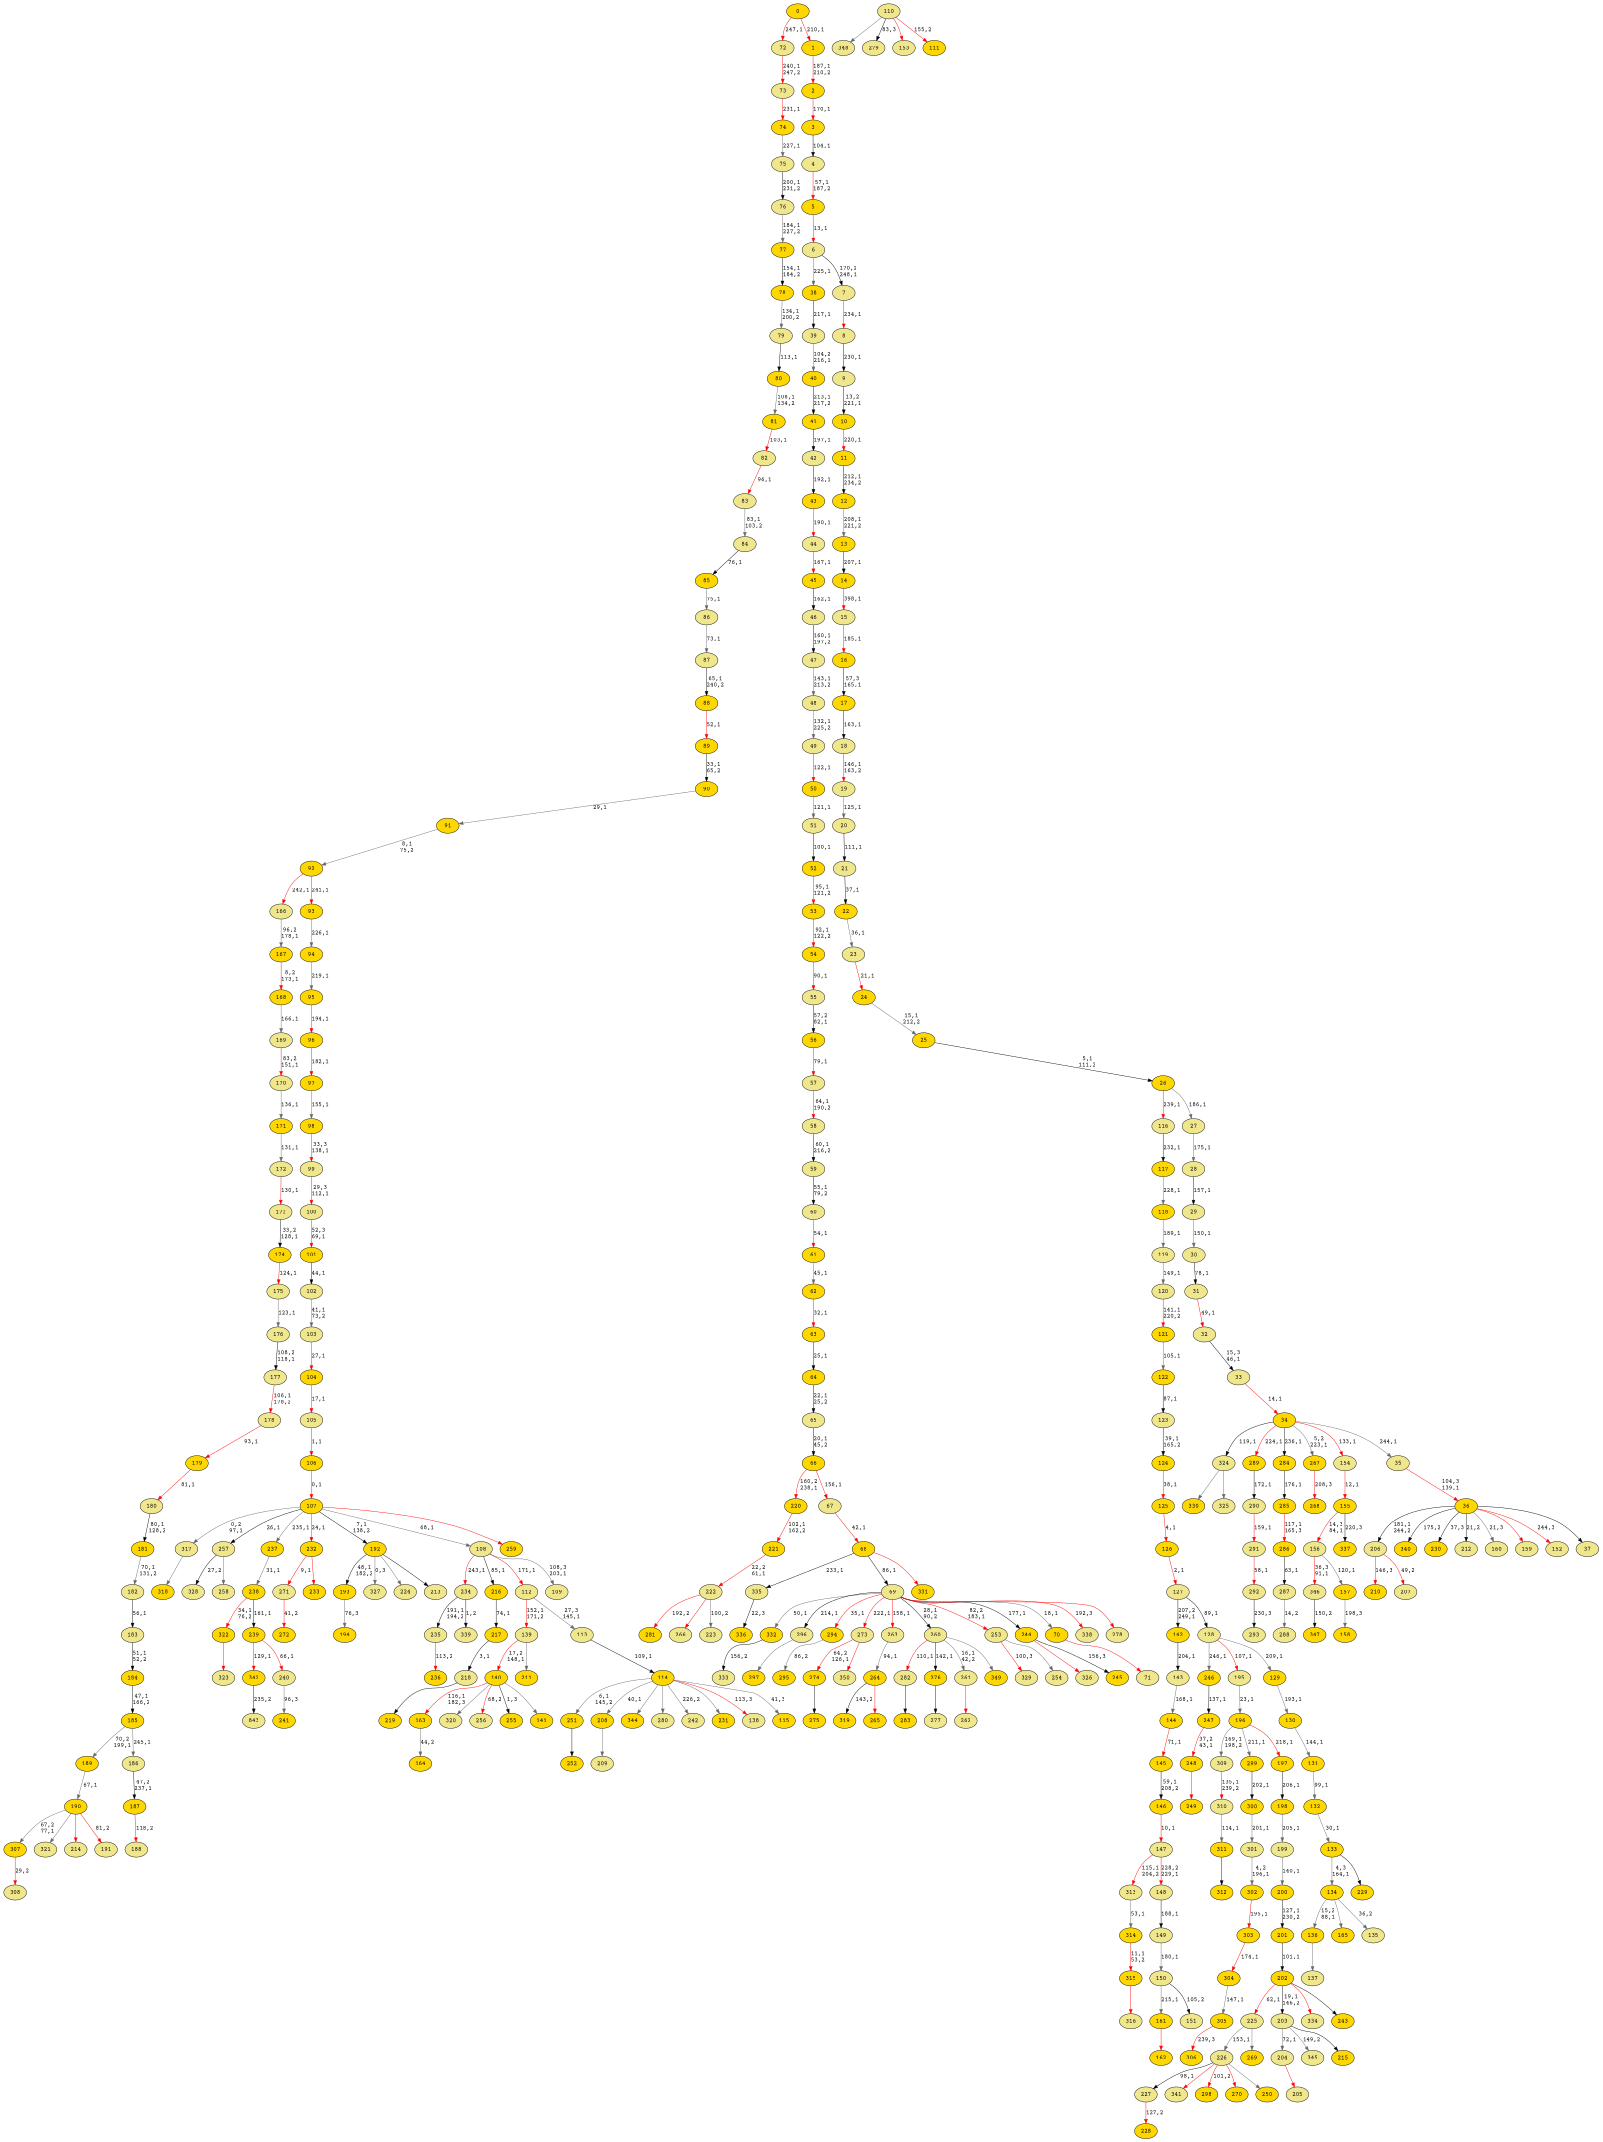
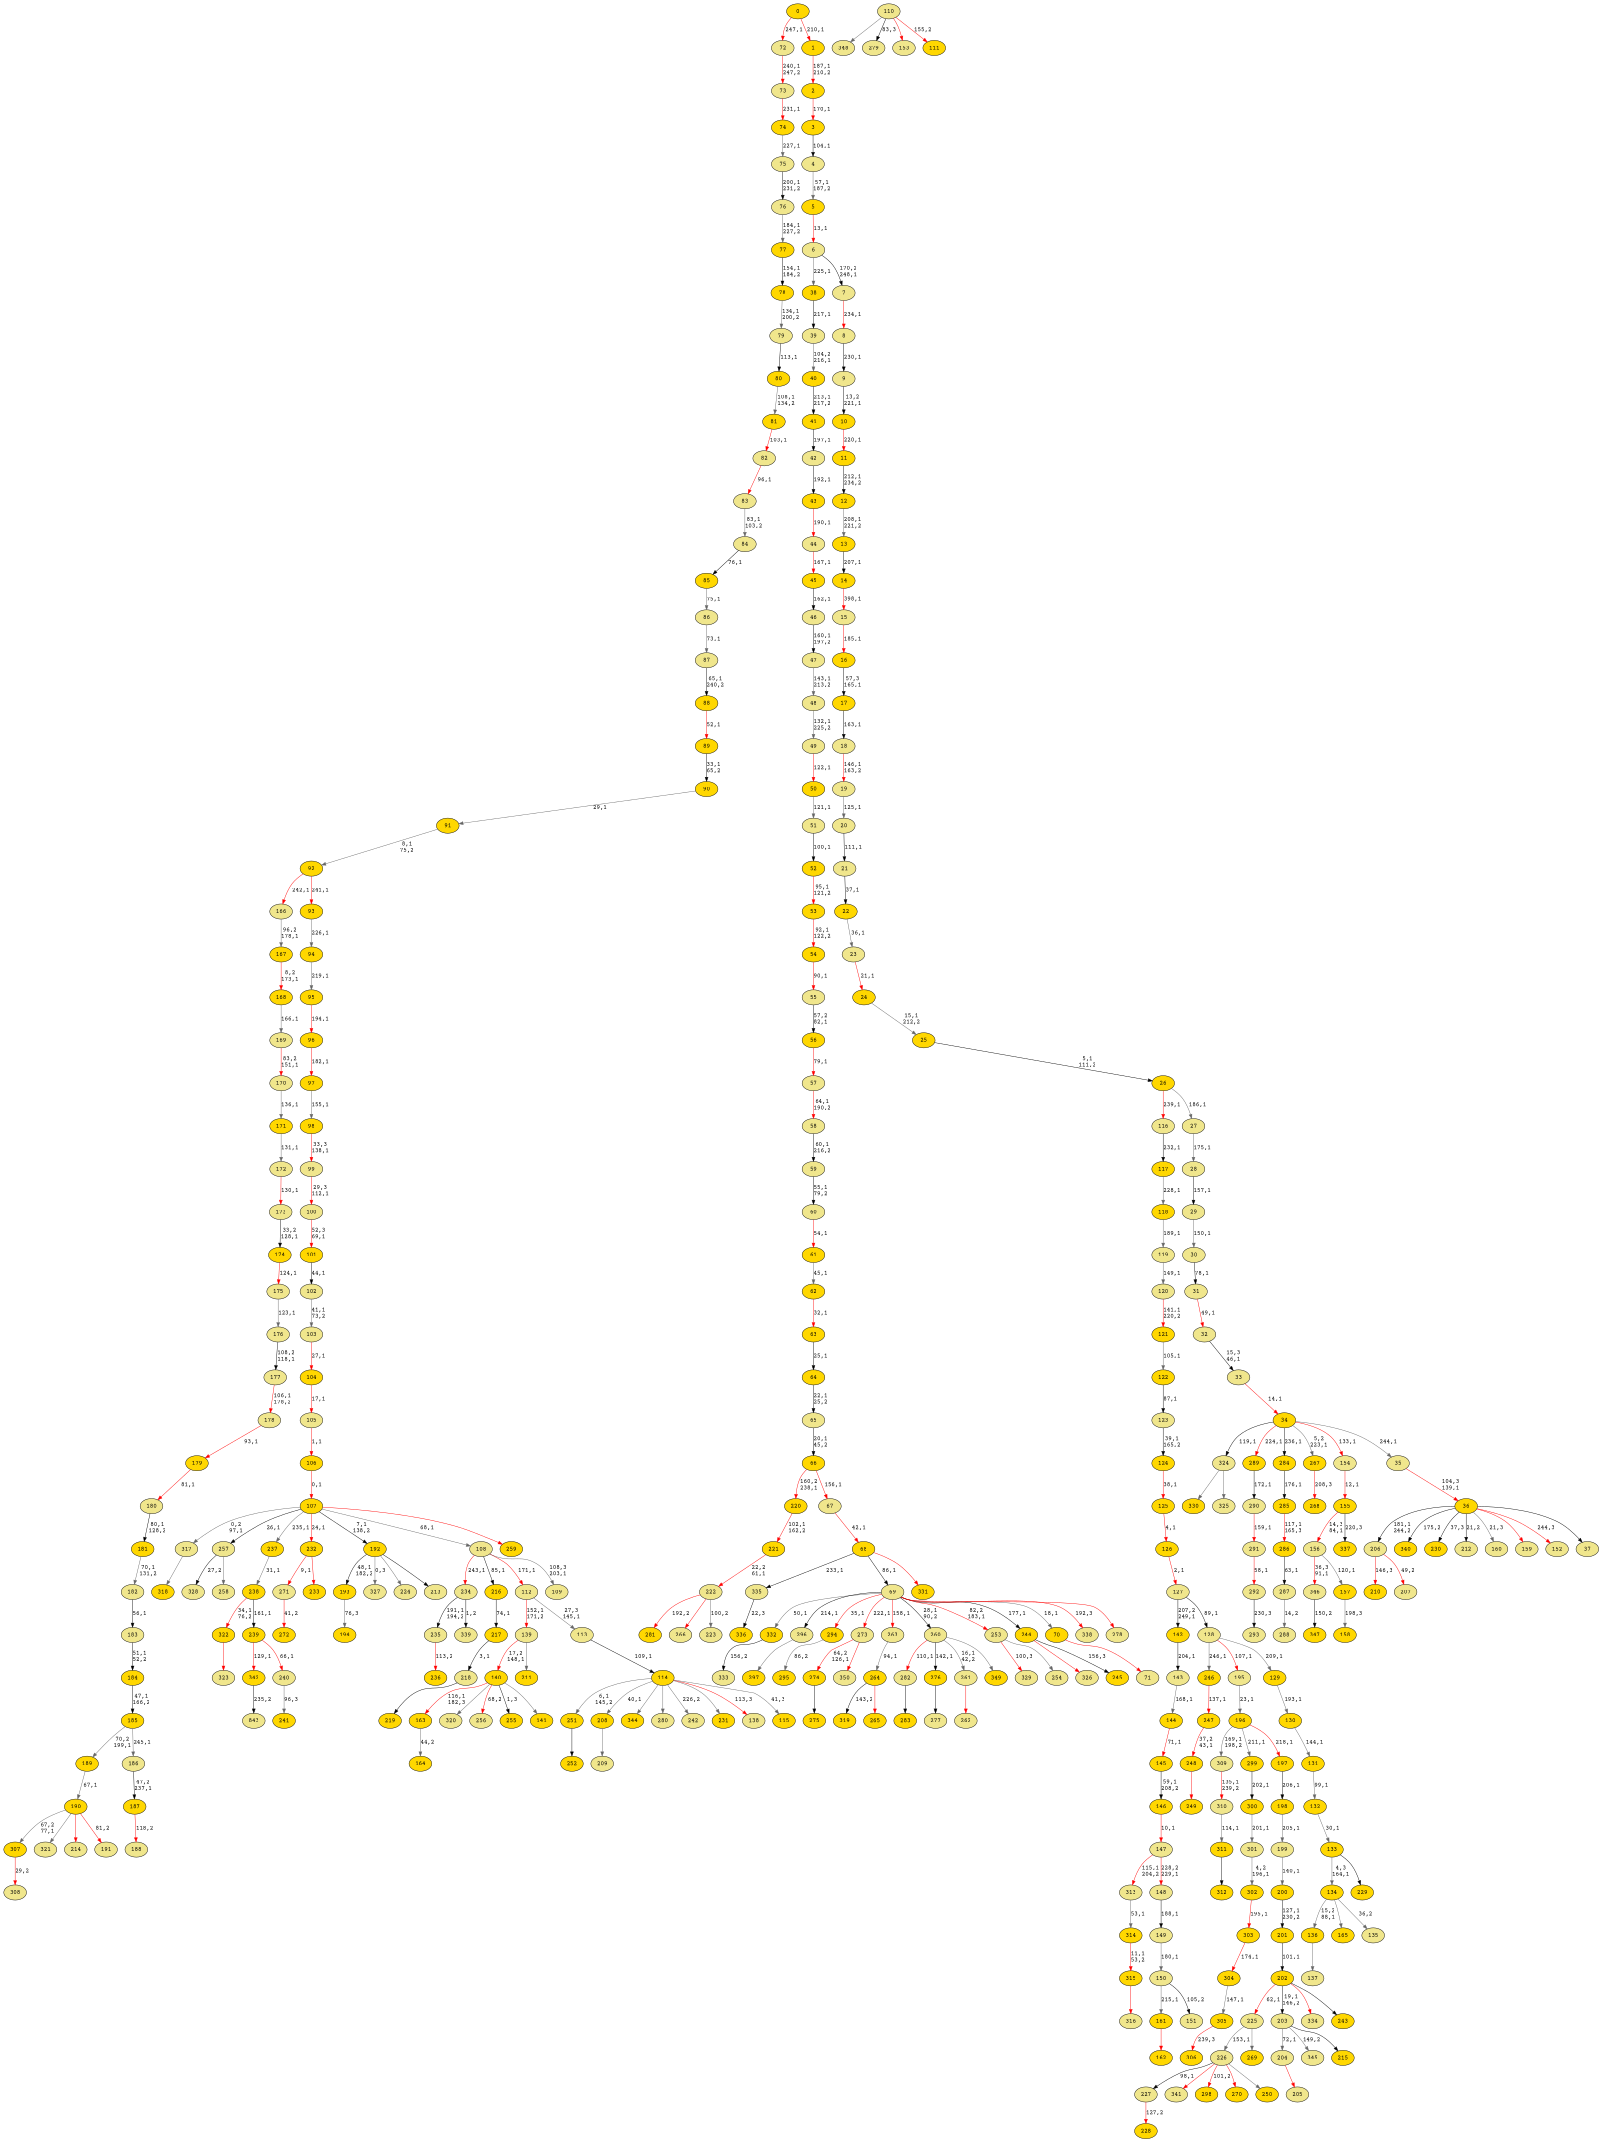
(813, 183) -> (813, 183)
(1209, 1697) -> (1209, 1697)
